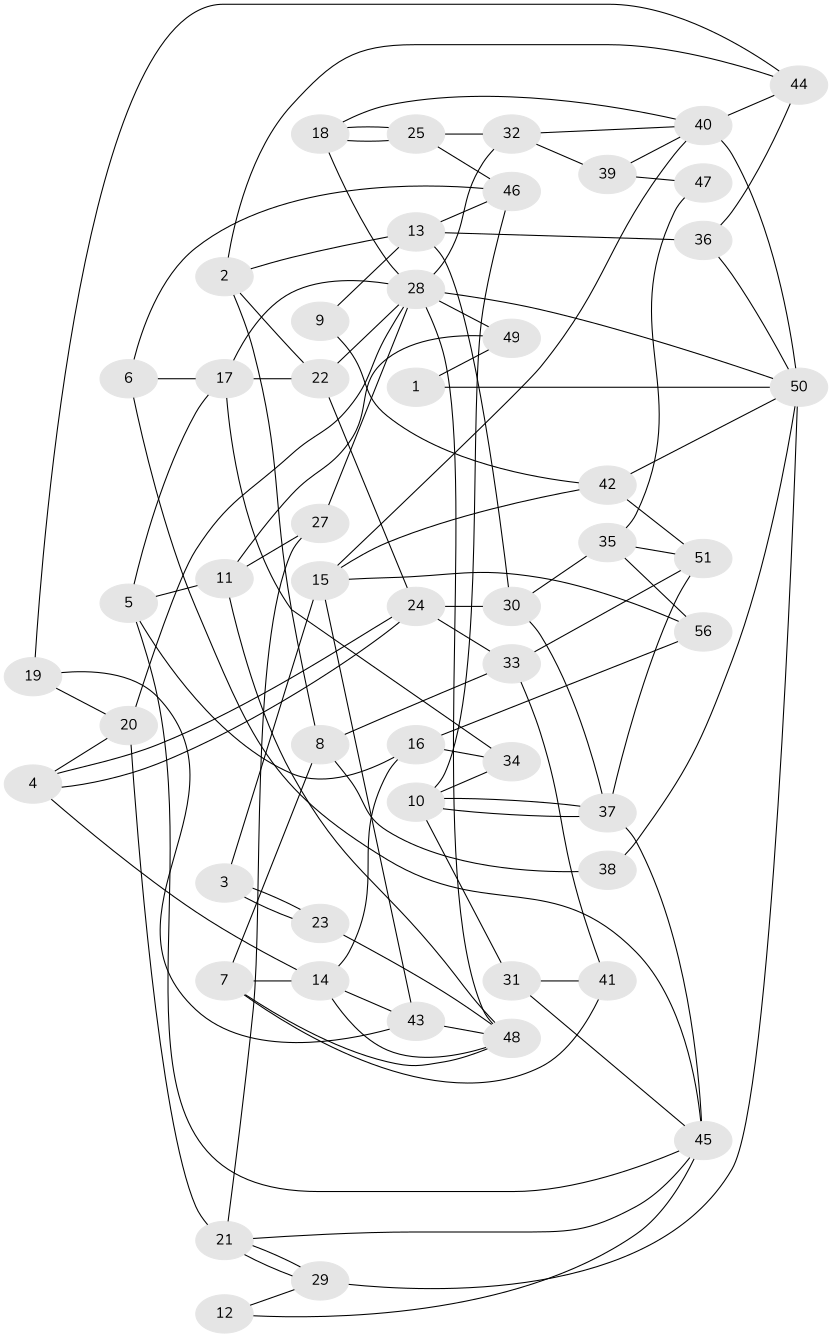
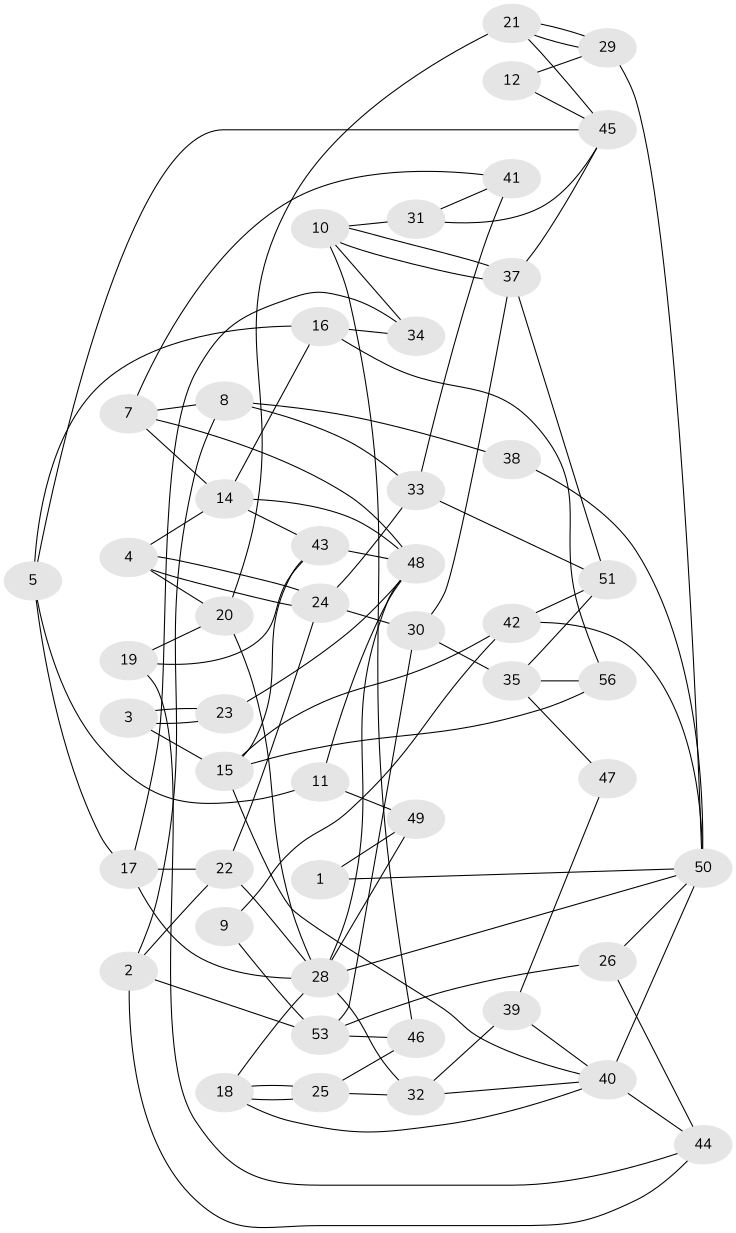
(416, 232) -> (320, 1035)
(703, 240) -> (607, 962)
(129, 379) -> none
(320, 523) -> none
